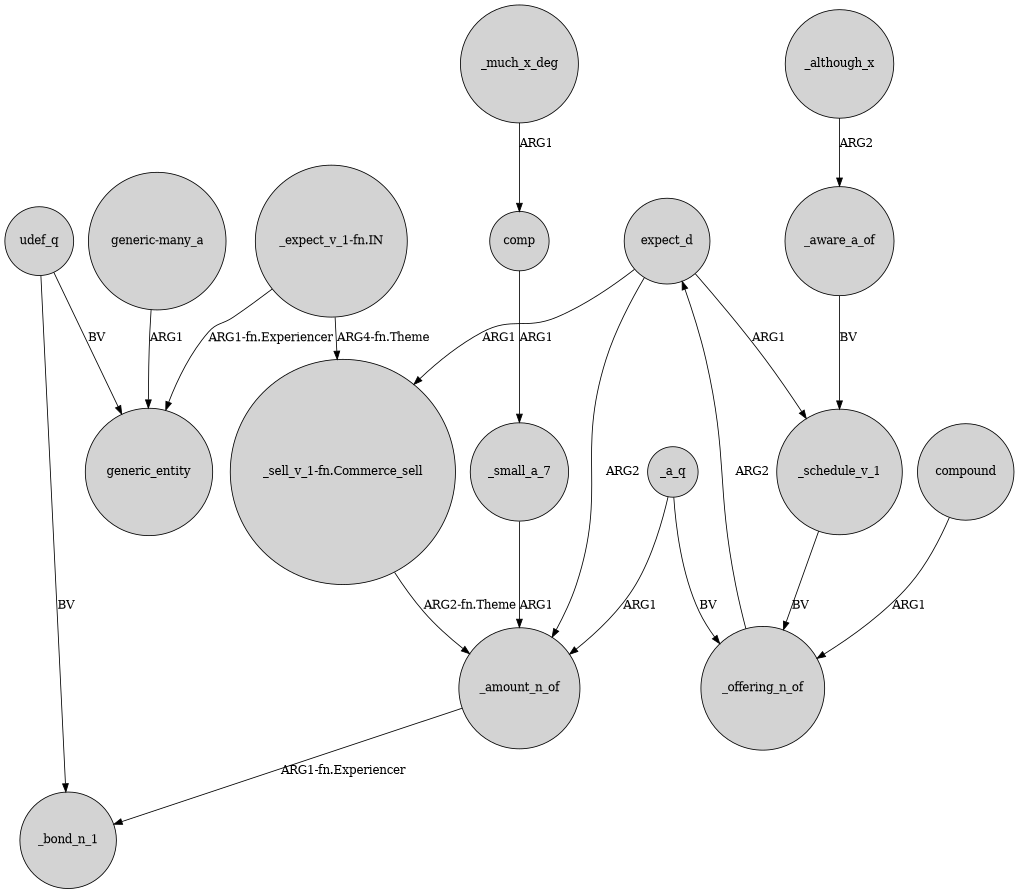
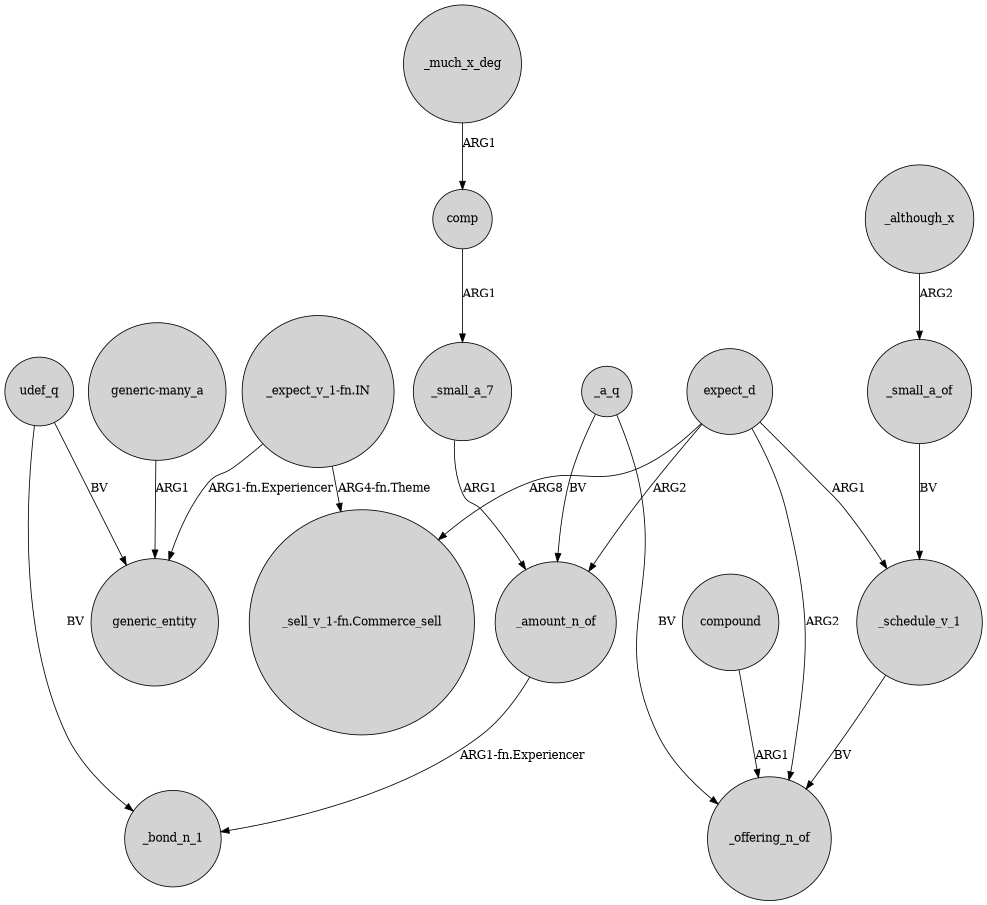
(840, 241) -> (920, 392)
(499, 338) -> (546, 489)
(721, 458) -> (802, 596)
(640, 606) -> (578, 489)
(425, 614) -> none
